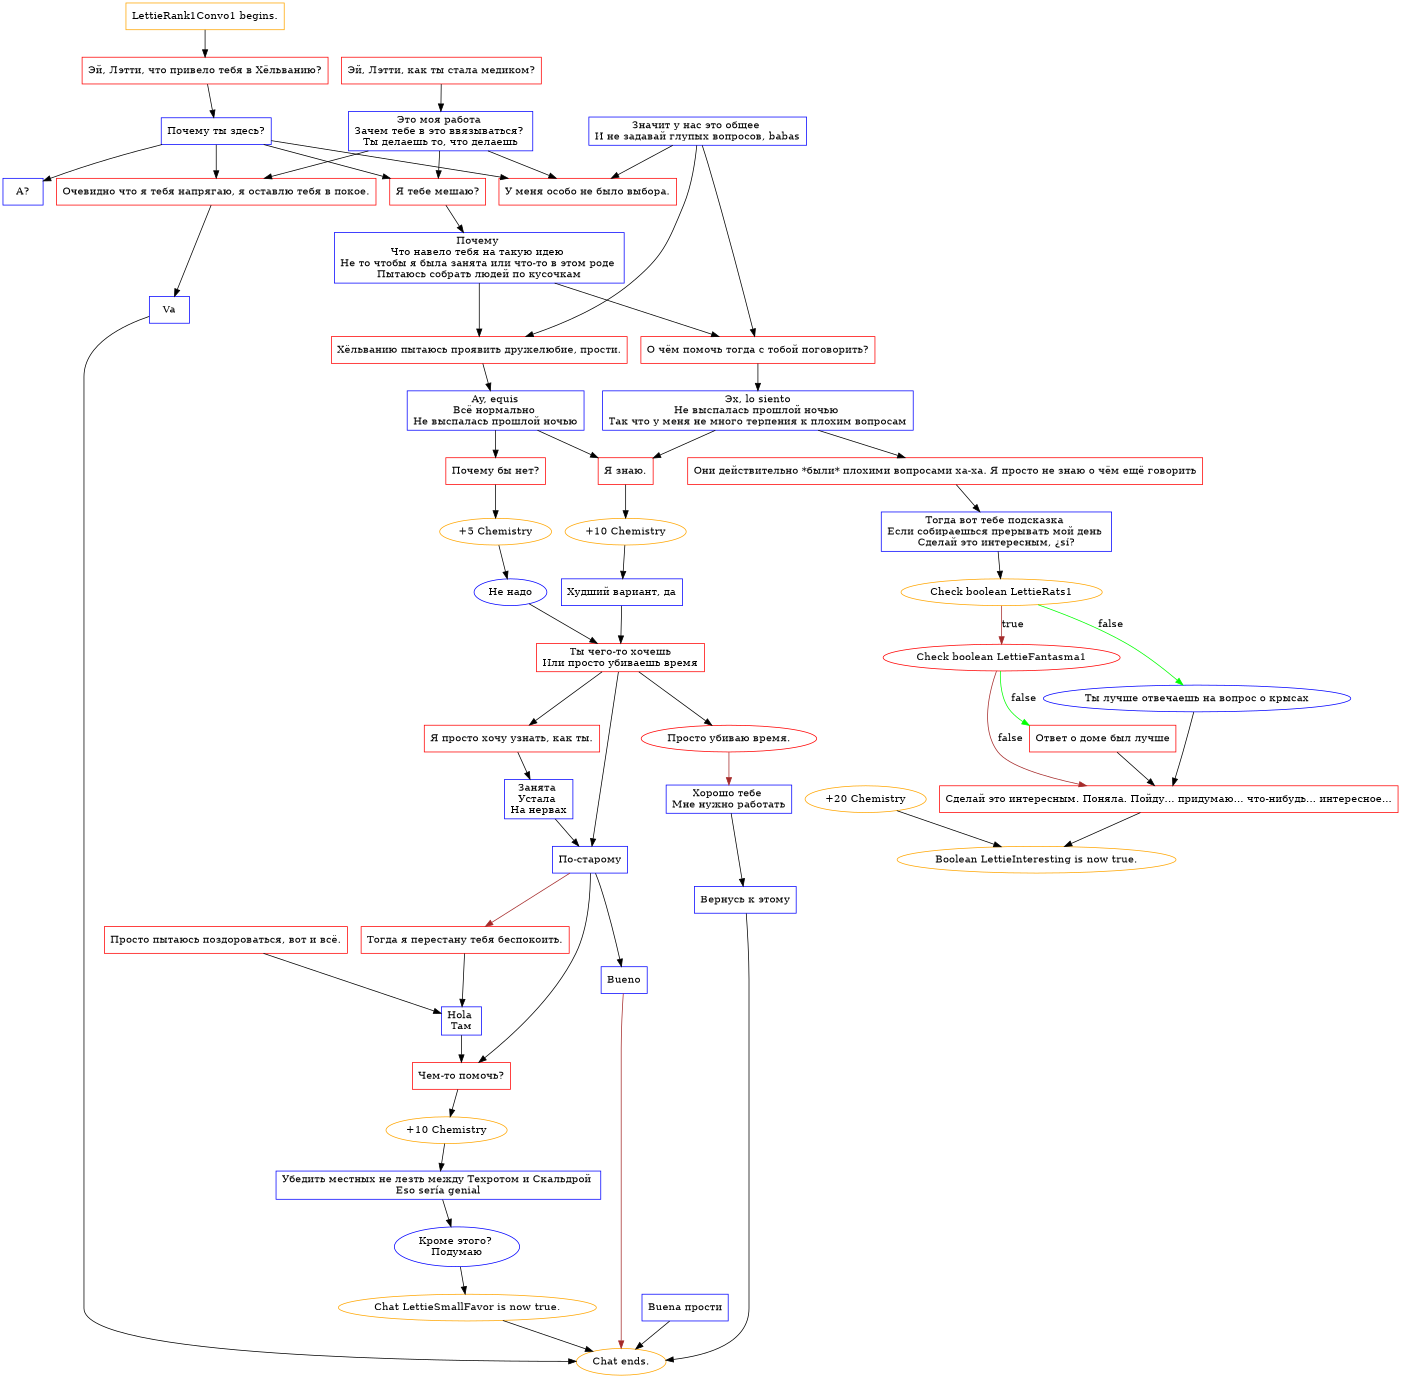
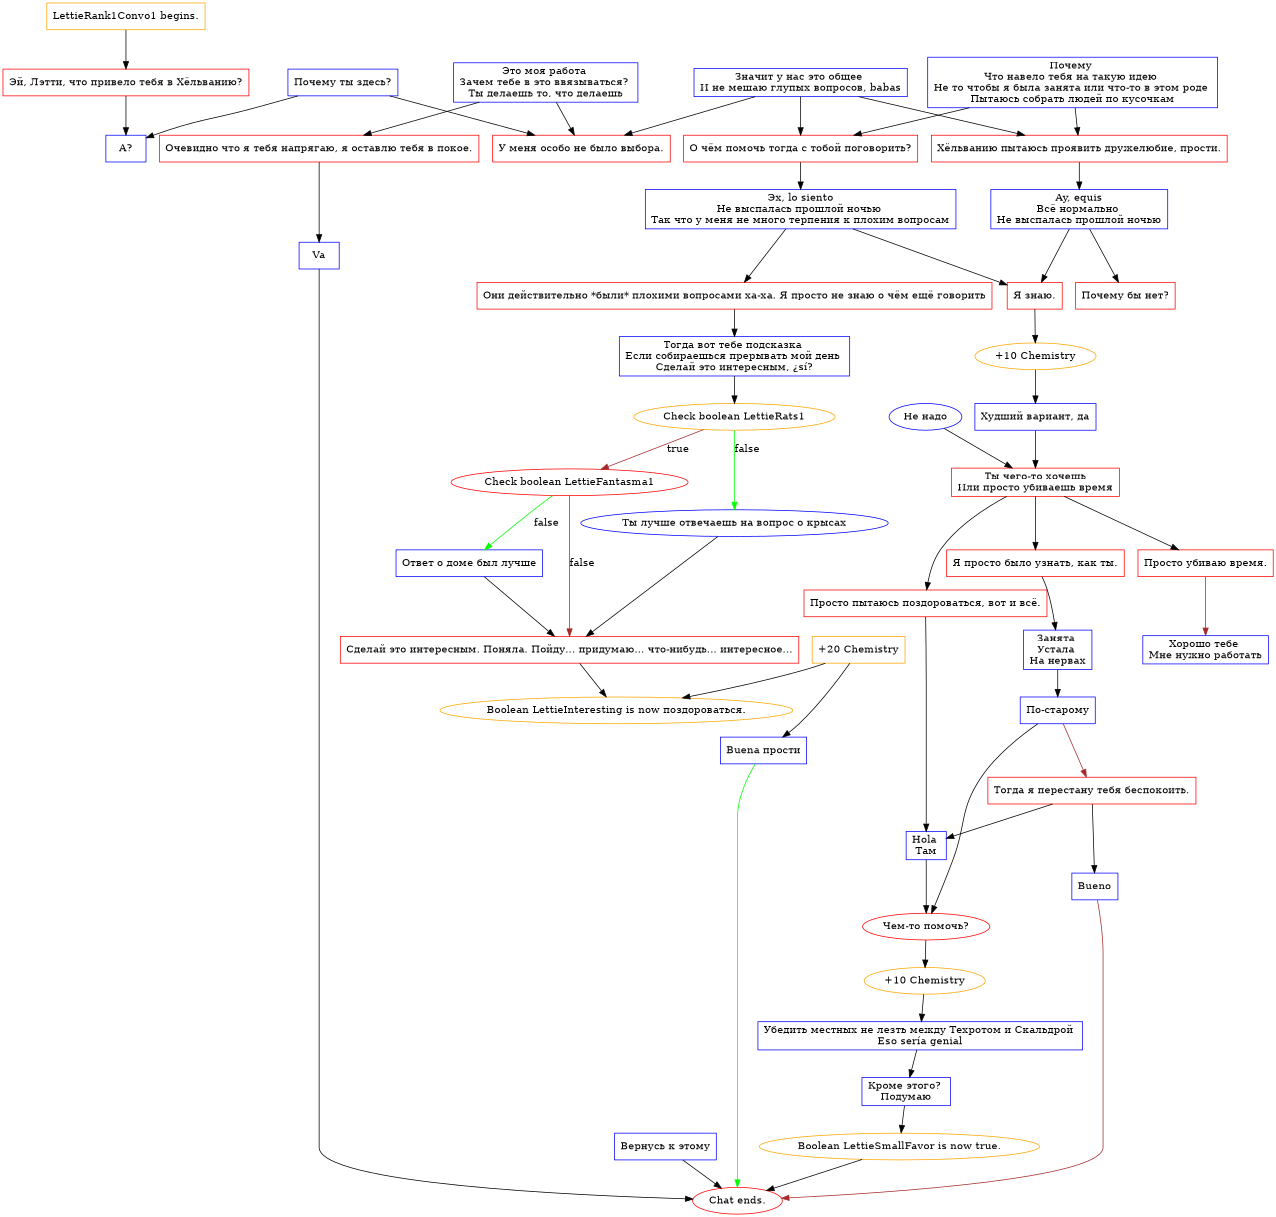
(441, 71) -> none
(210, 97) -> (126, 112)
(698, 131) -> (801, 82)
(216, 158) -> none
(438, 192) -> none
(496, 532) -> none
none -> (821, 700)
(512, 739) -> (1035, 563)
(729, 739) -> (1206, 563)
(1103, 739) -> (469, 563)
(606, 755) -> (957, 531)
(866, 799) -> (859, 650)
(737, 846) -> none
(1037, 860) -> (616, 710)
(609, 916) -> (1093, 835)
(461, 1076) -> (926, 927)
(457, 1247) -> (906, 1092)
(467, 1308) -> (899, 1147)
(656, 1333) -> (737, 970)
(621, 1362) -> (737, 1201)
